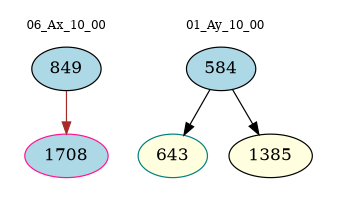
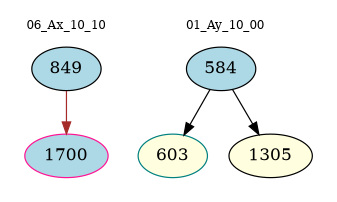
(66, 26) -> (66, 26)
(66, 156) -> (66, 156)
(173, 156) -> (173, 156)
(271, 156) -> (271, 156)
